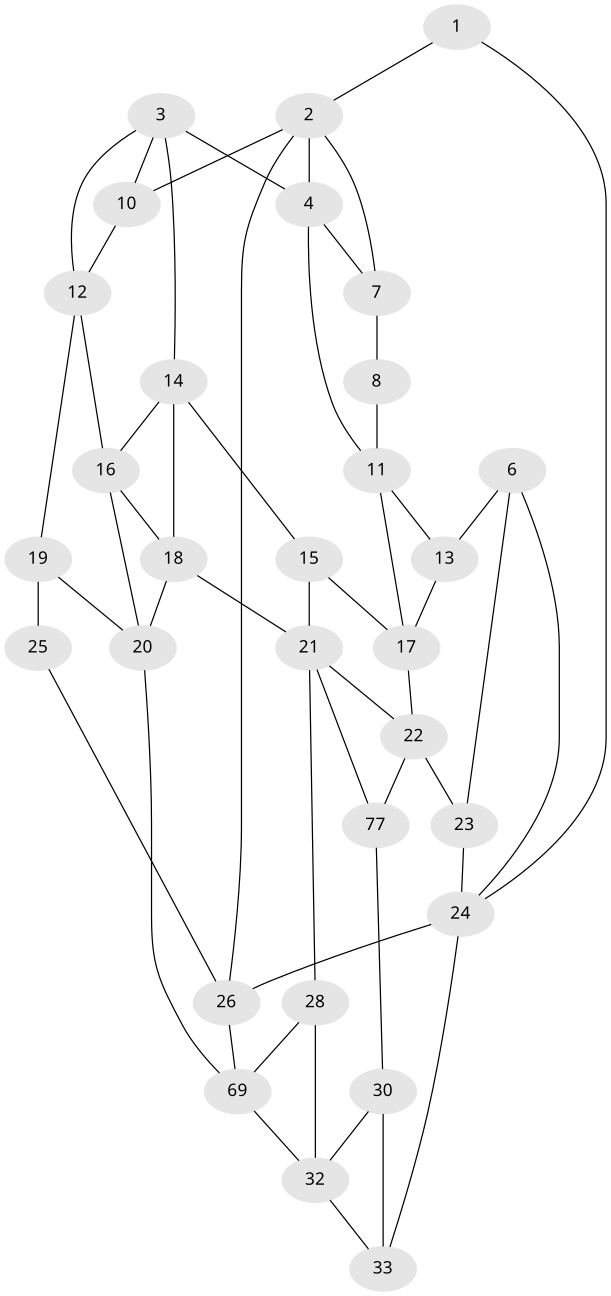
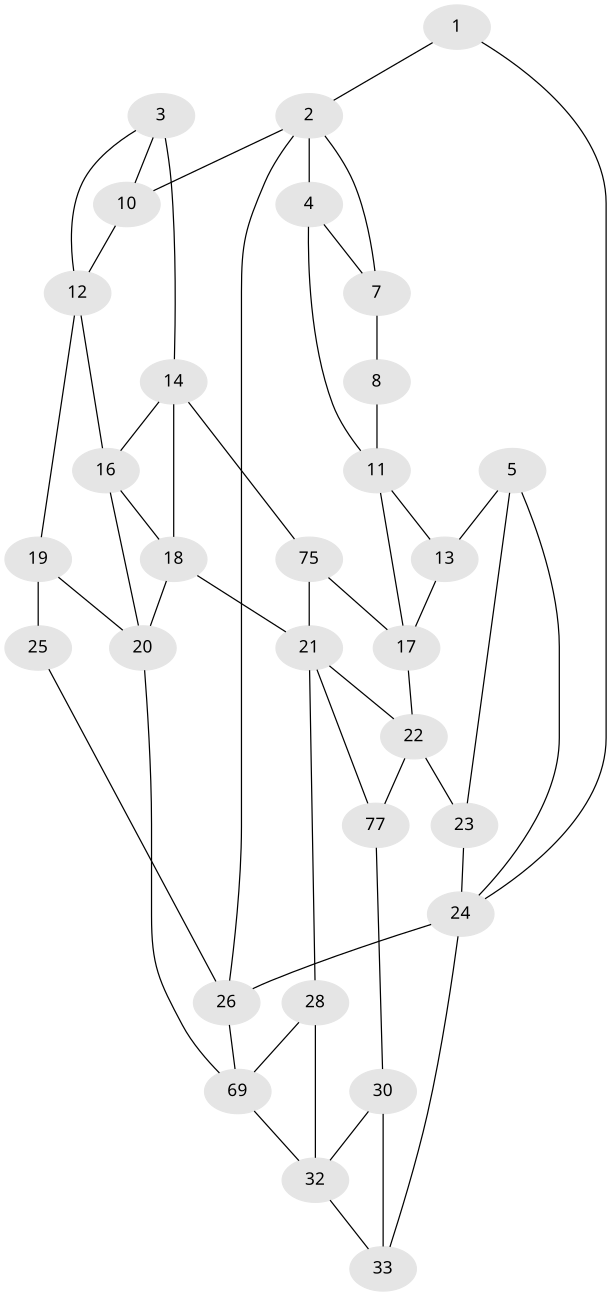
(238, 162) -> none
(512, 471) -> (512, 471)
(309, 559) -> (309, 559)
